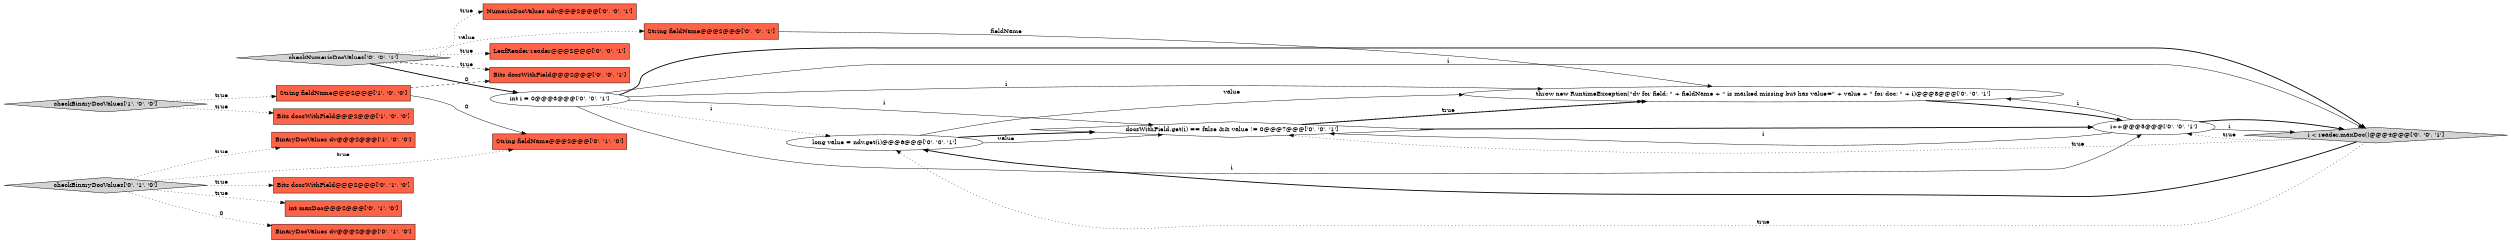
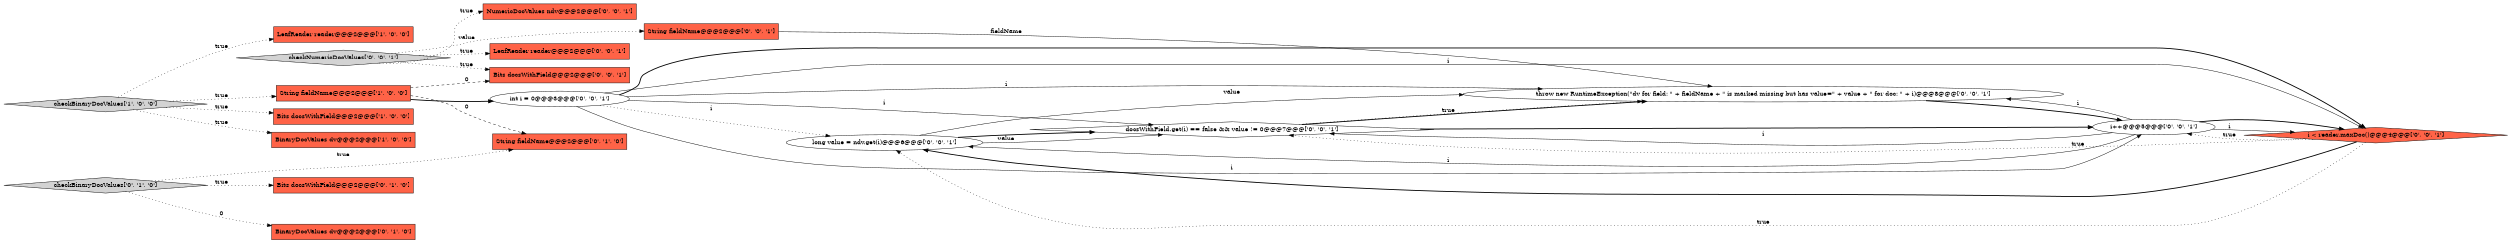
none -> (343, 35)
(440, 66) -> (440, 66)
(442, 79) -> (450, 101)
(466, 114) -> (466, 114)
(2376, 135) -> (2376, 135)
(201, 160) -> (200, 122)
none -> (1555, 165)
(343, 209) -> none
